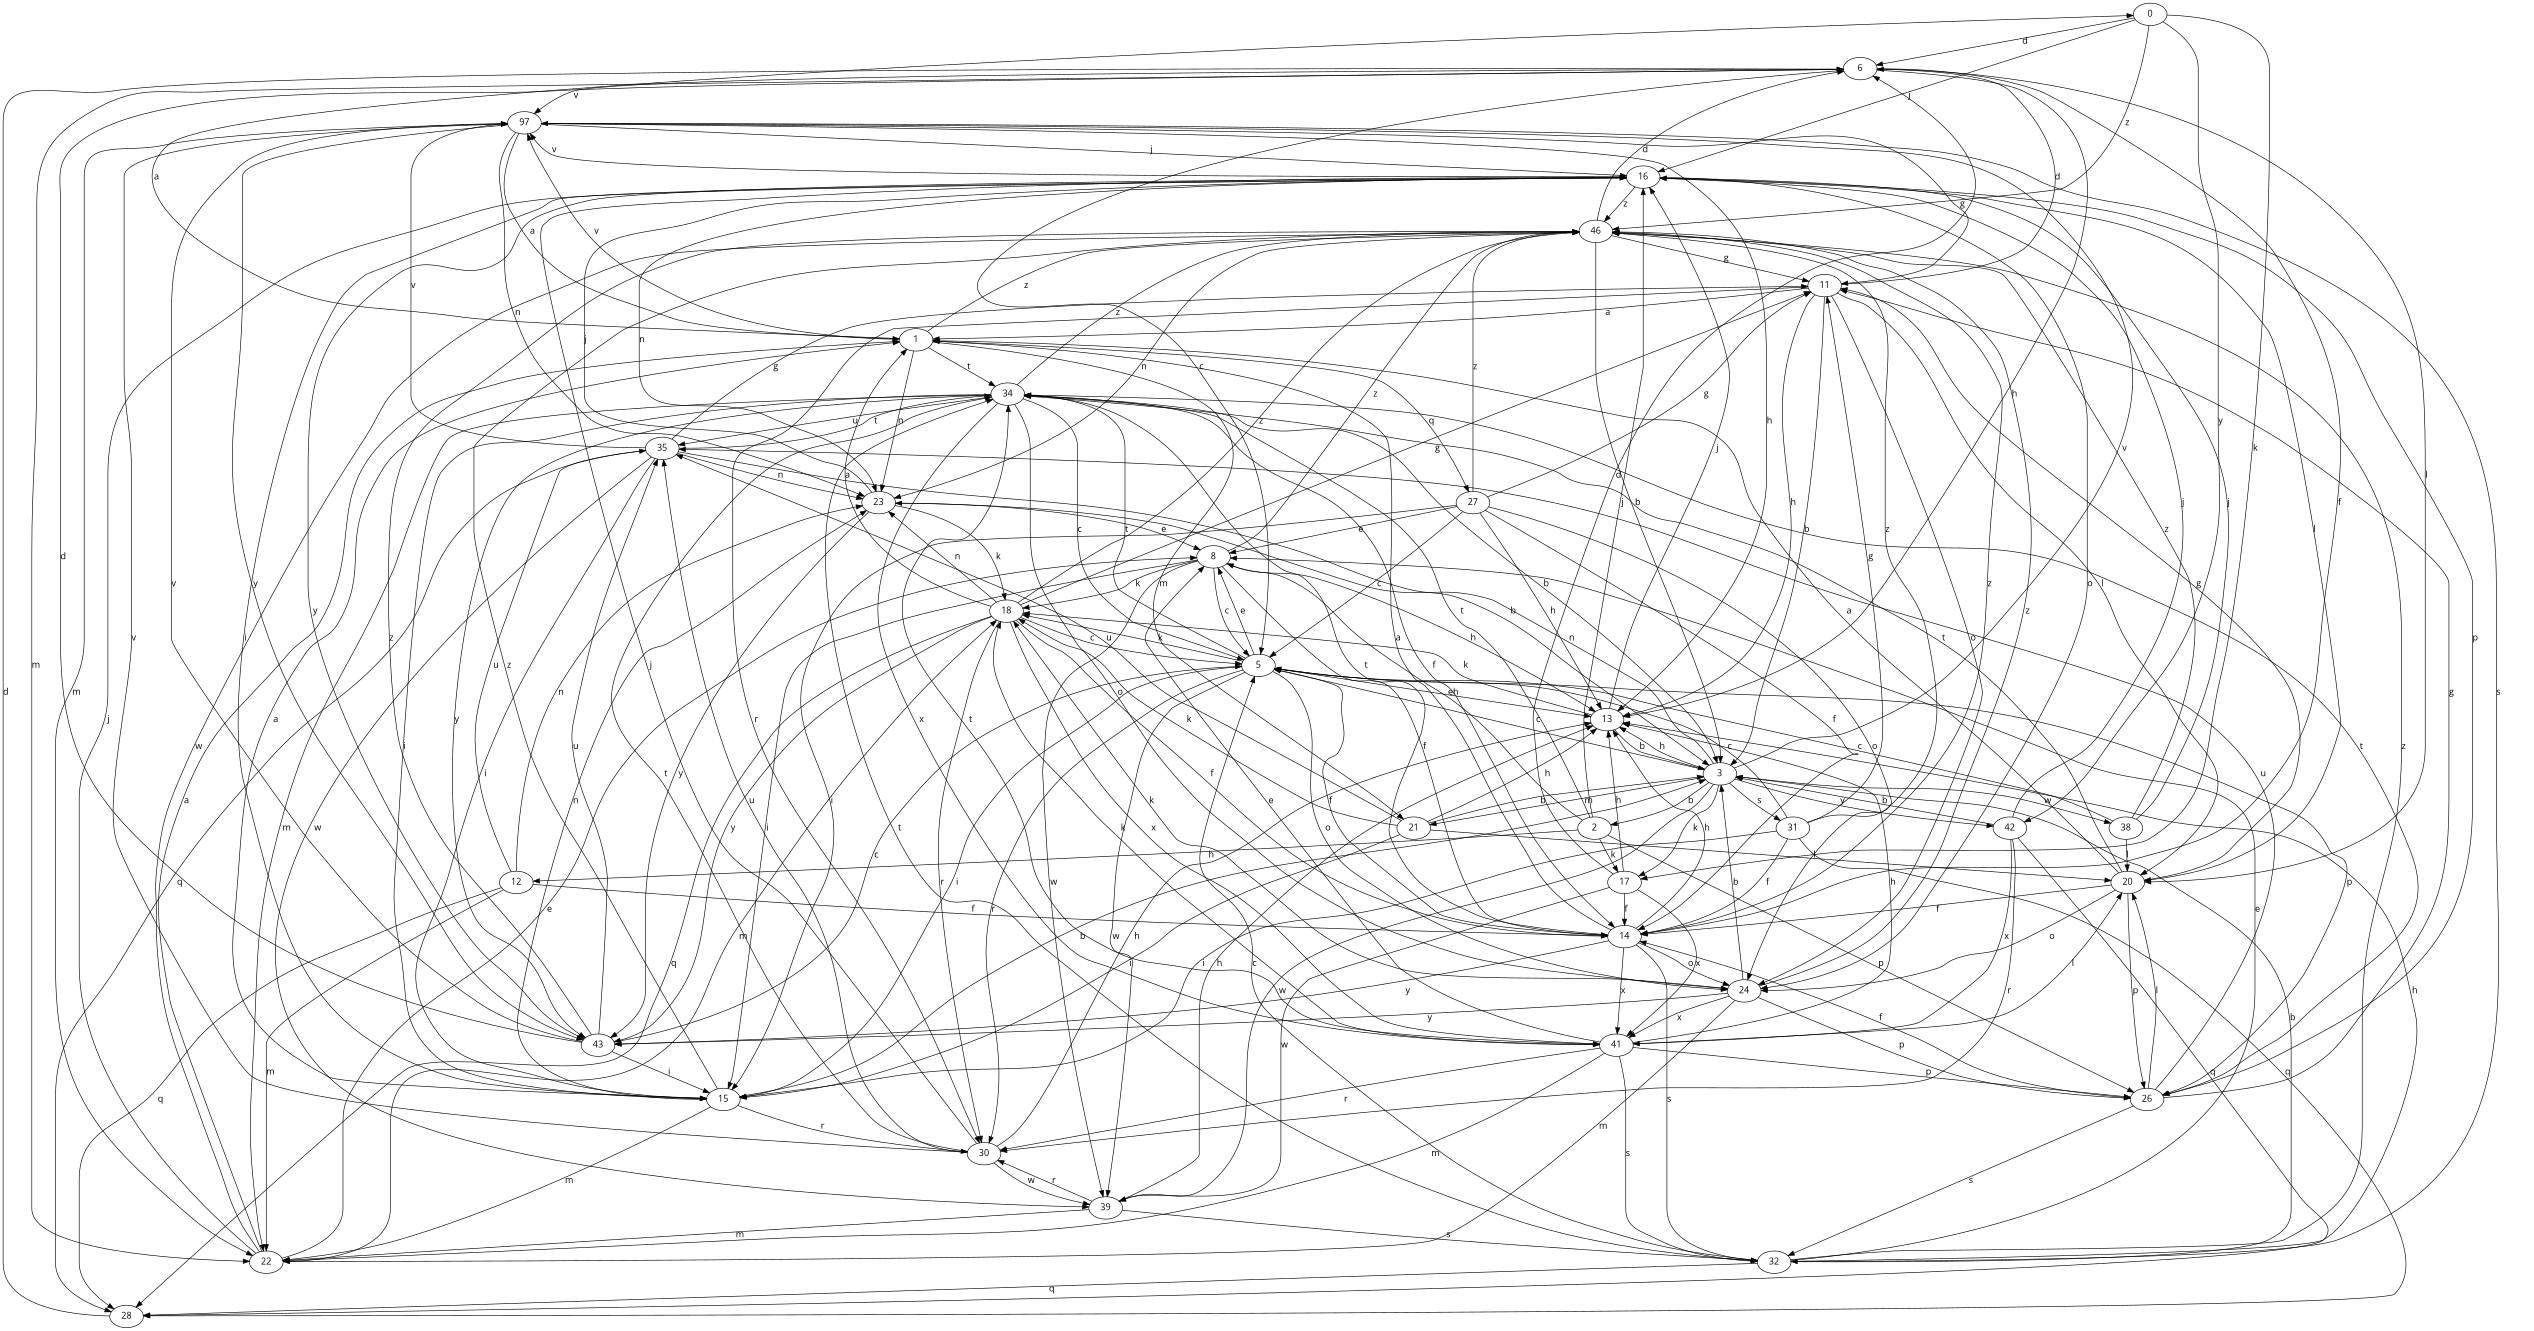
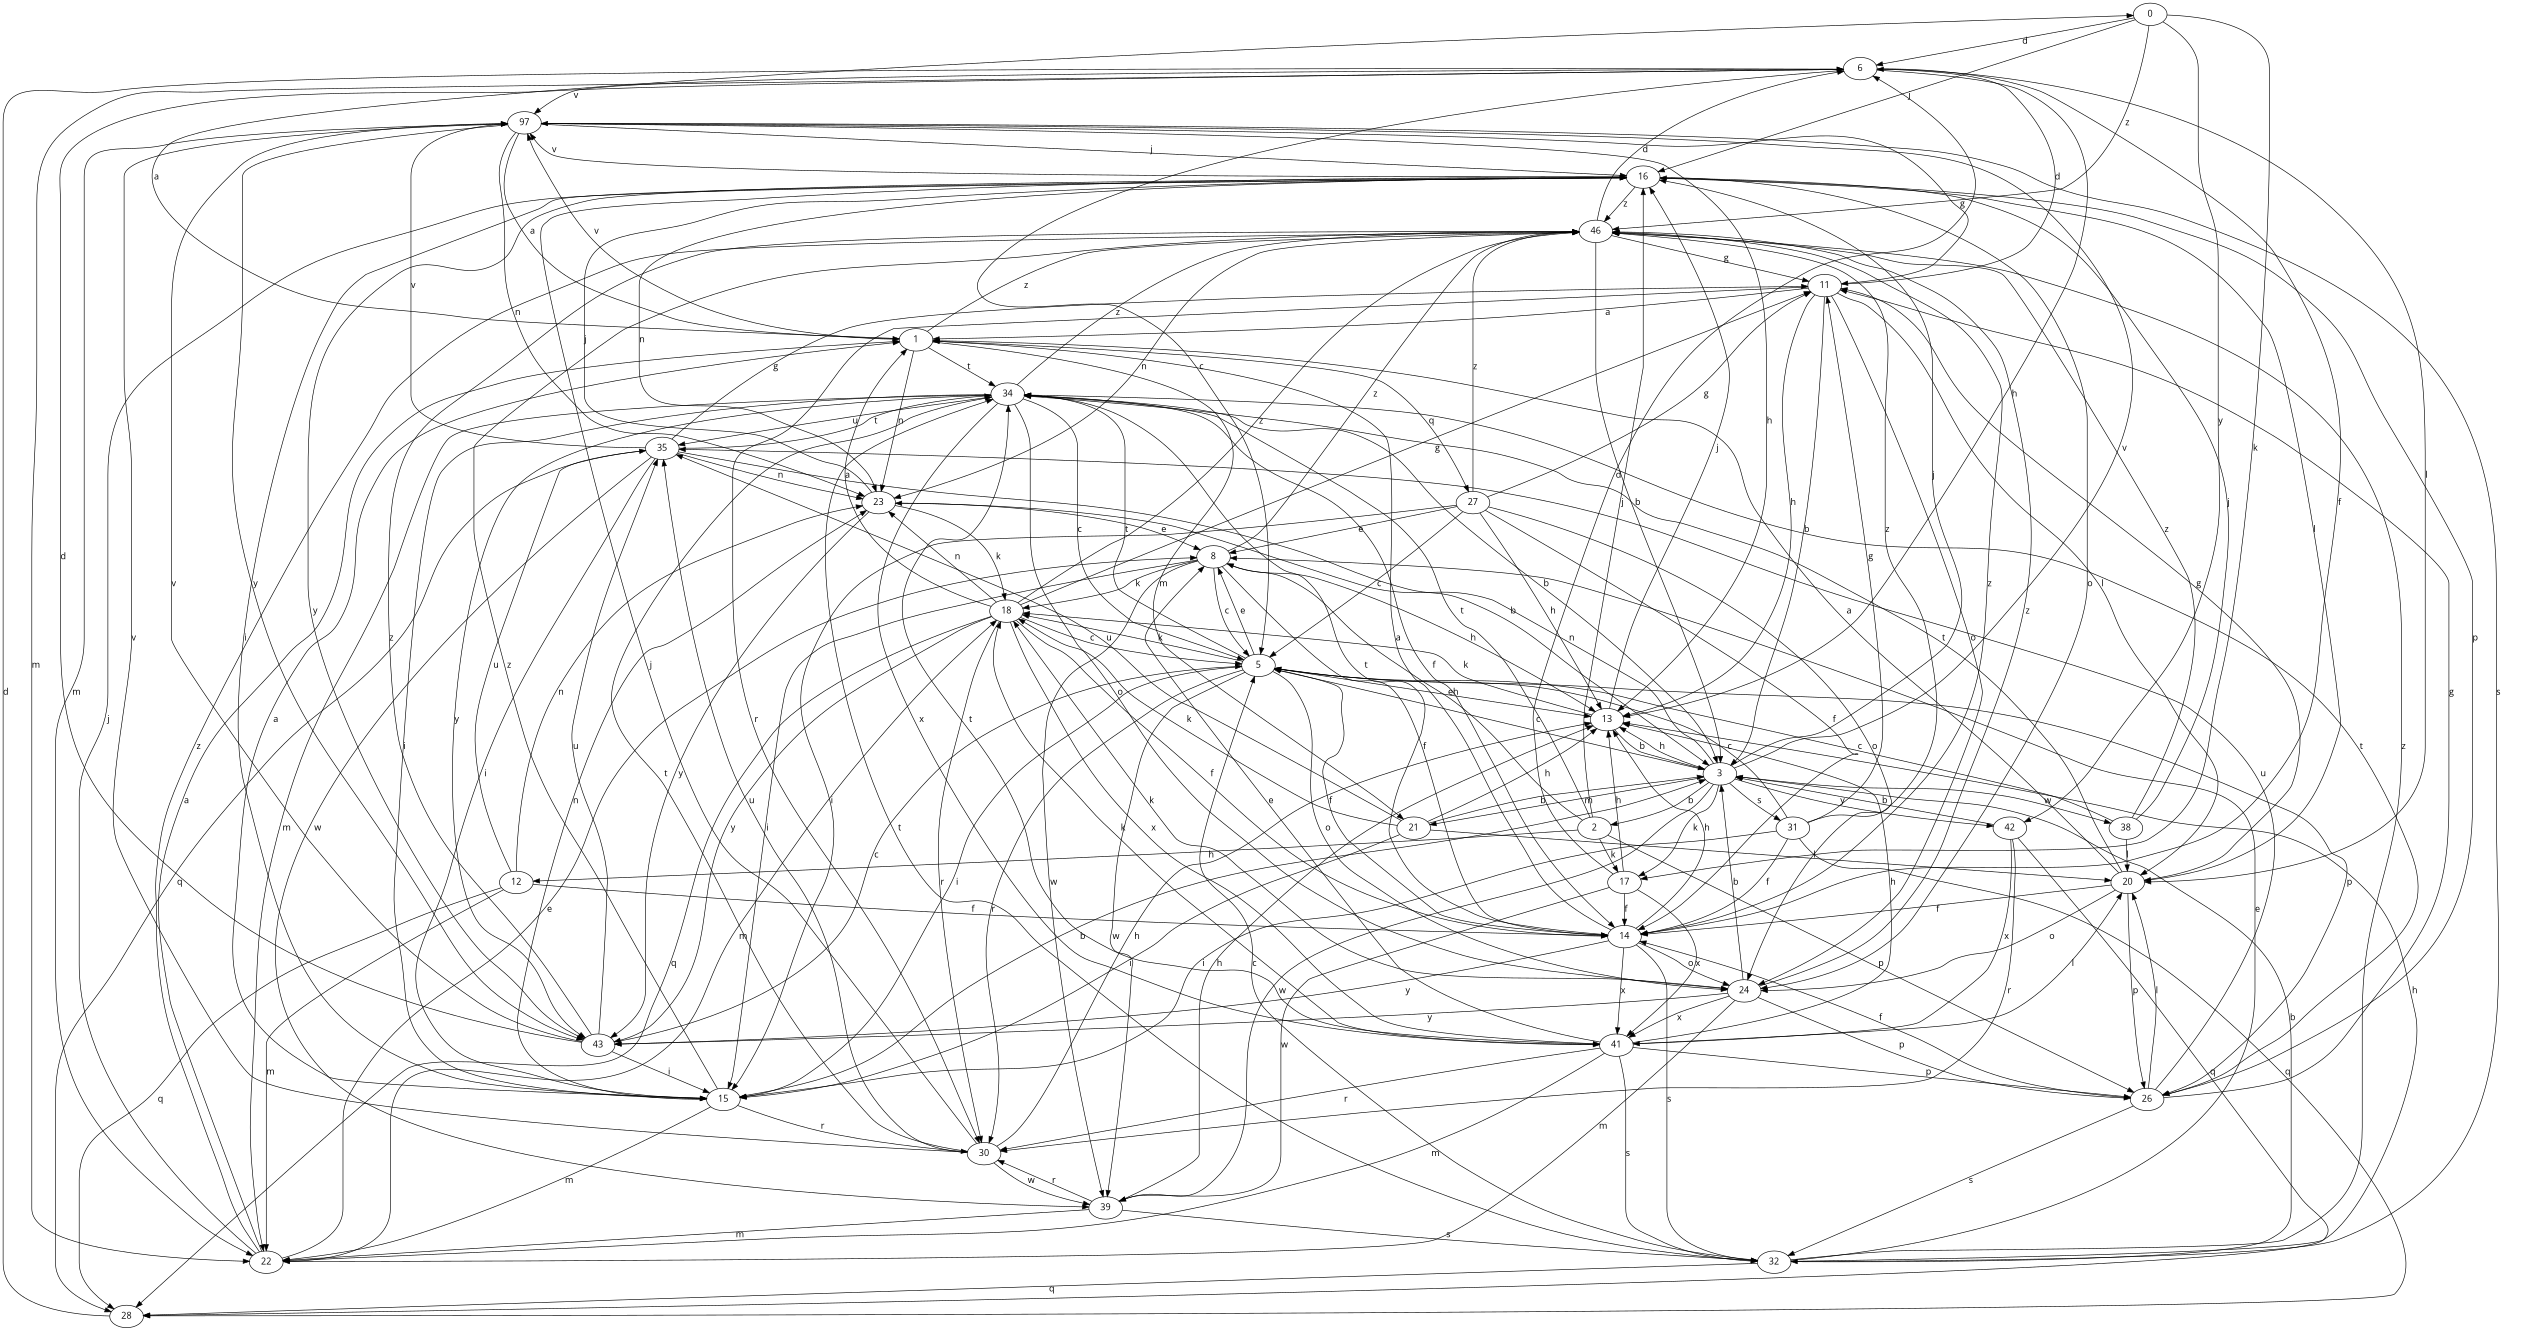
(2136, 355) -> (1933, 460)
(199, 747) -> (199, 747)
